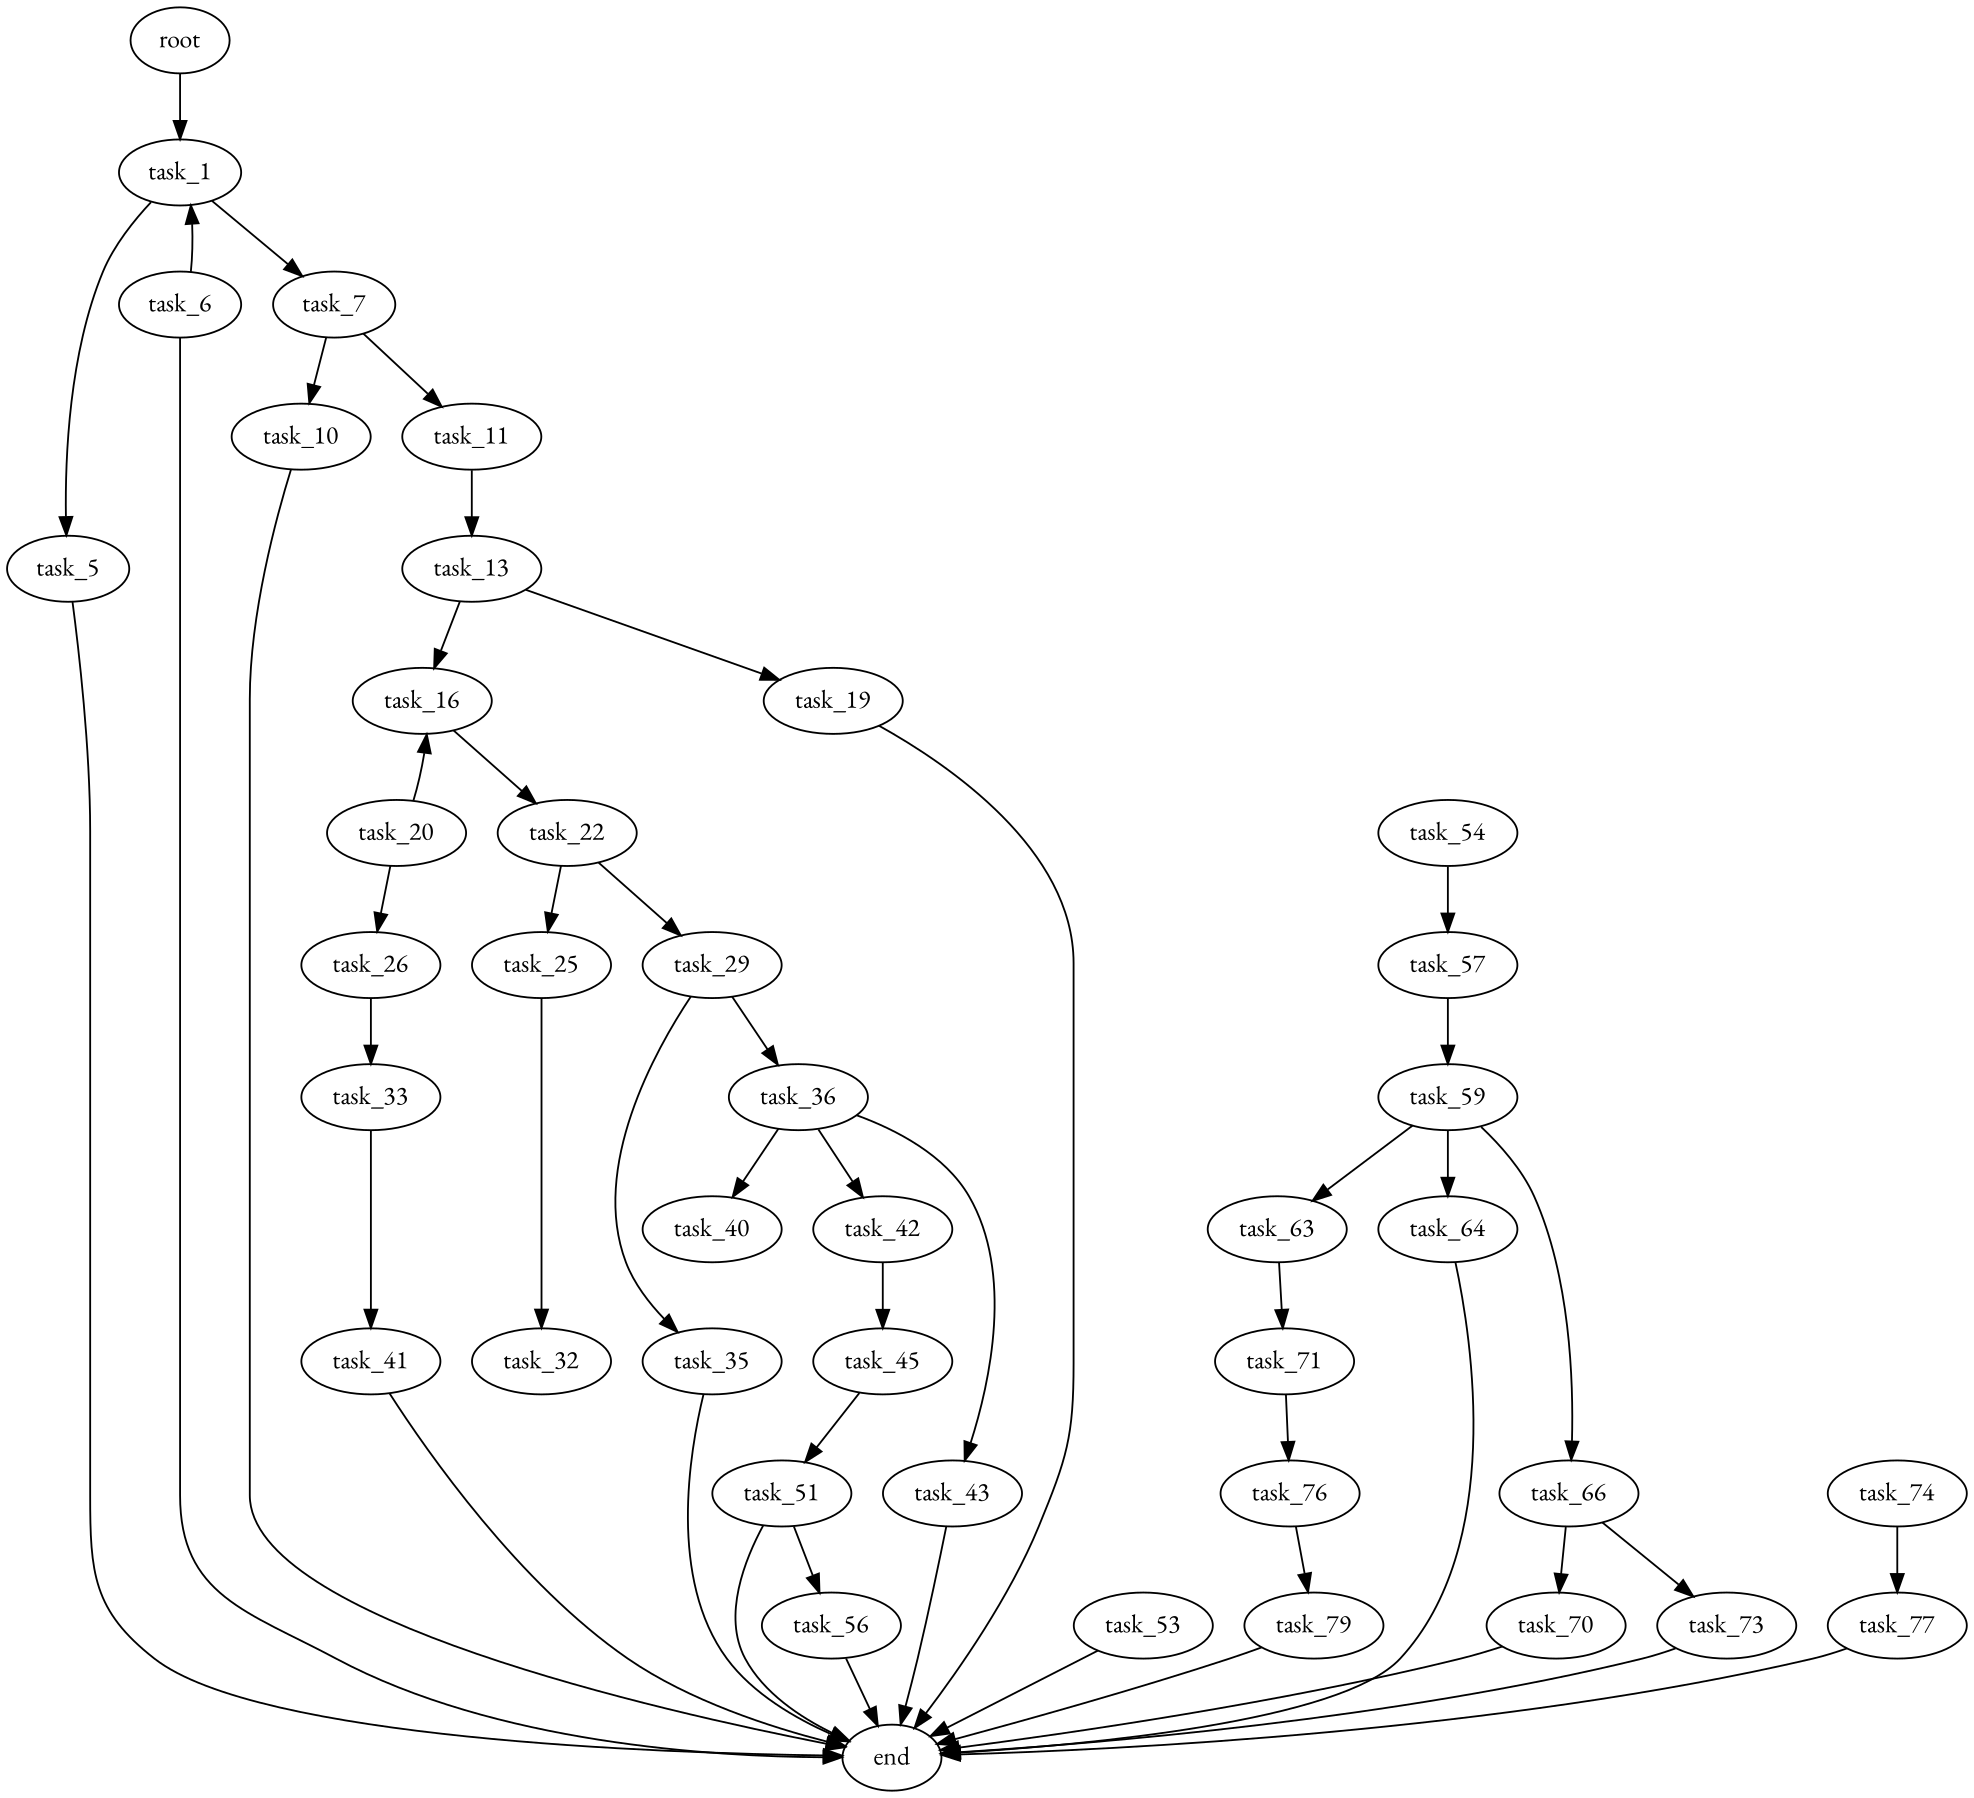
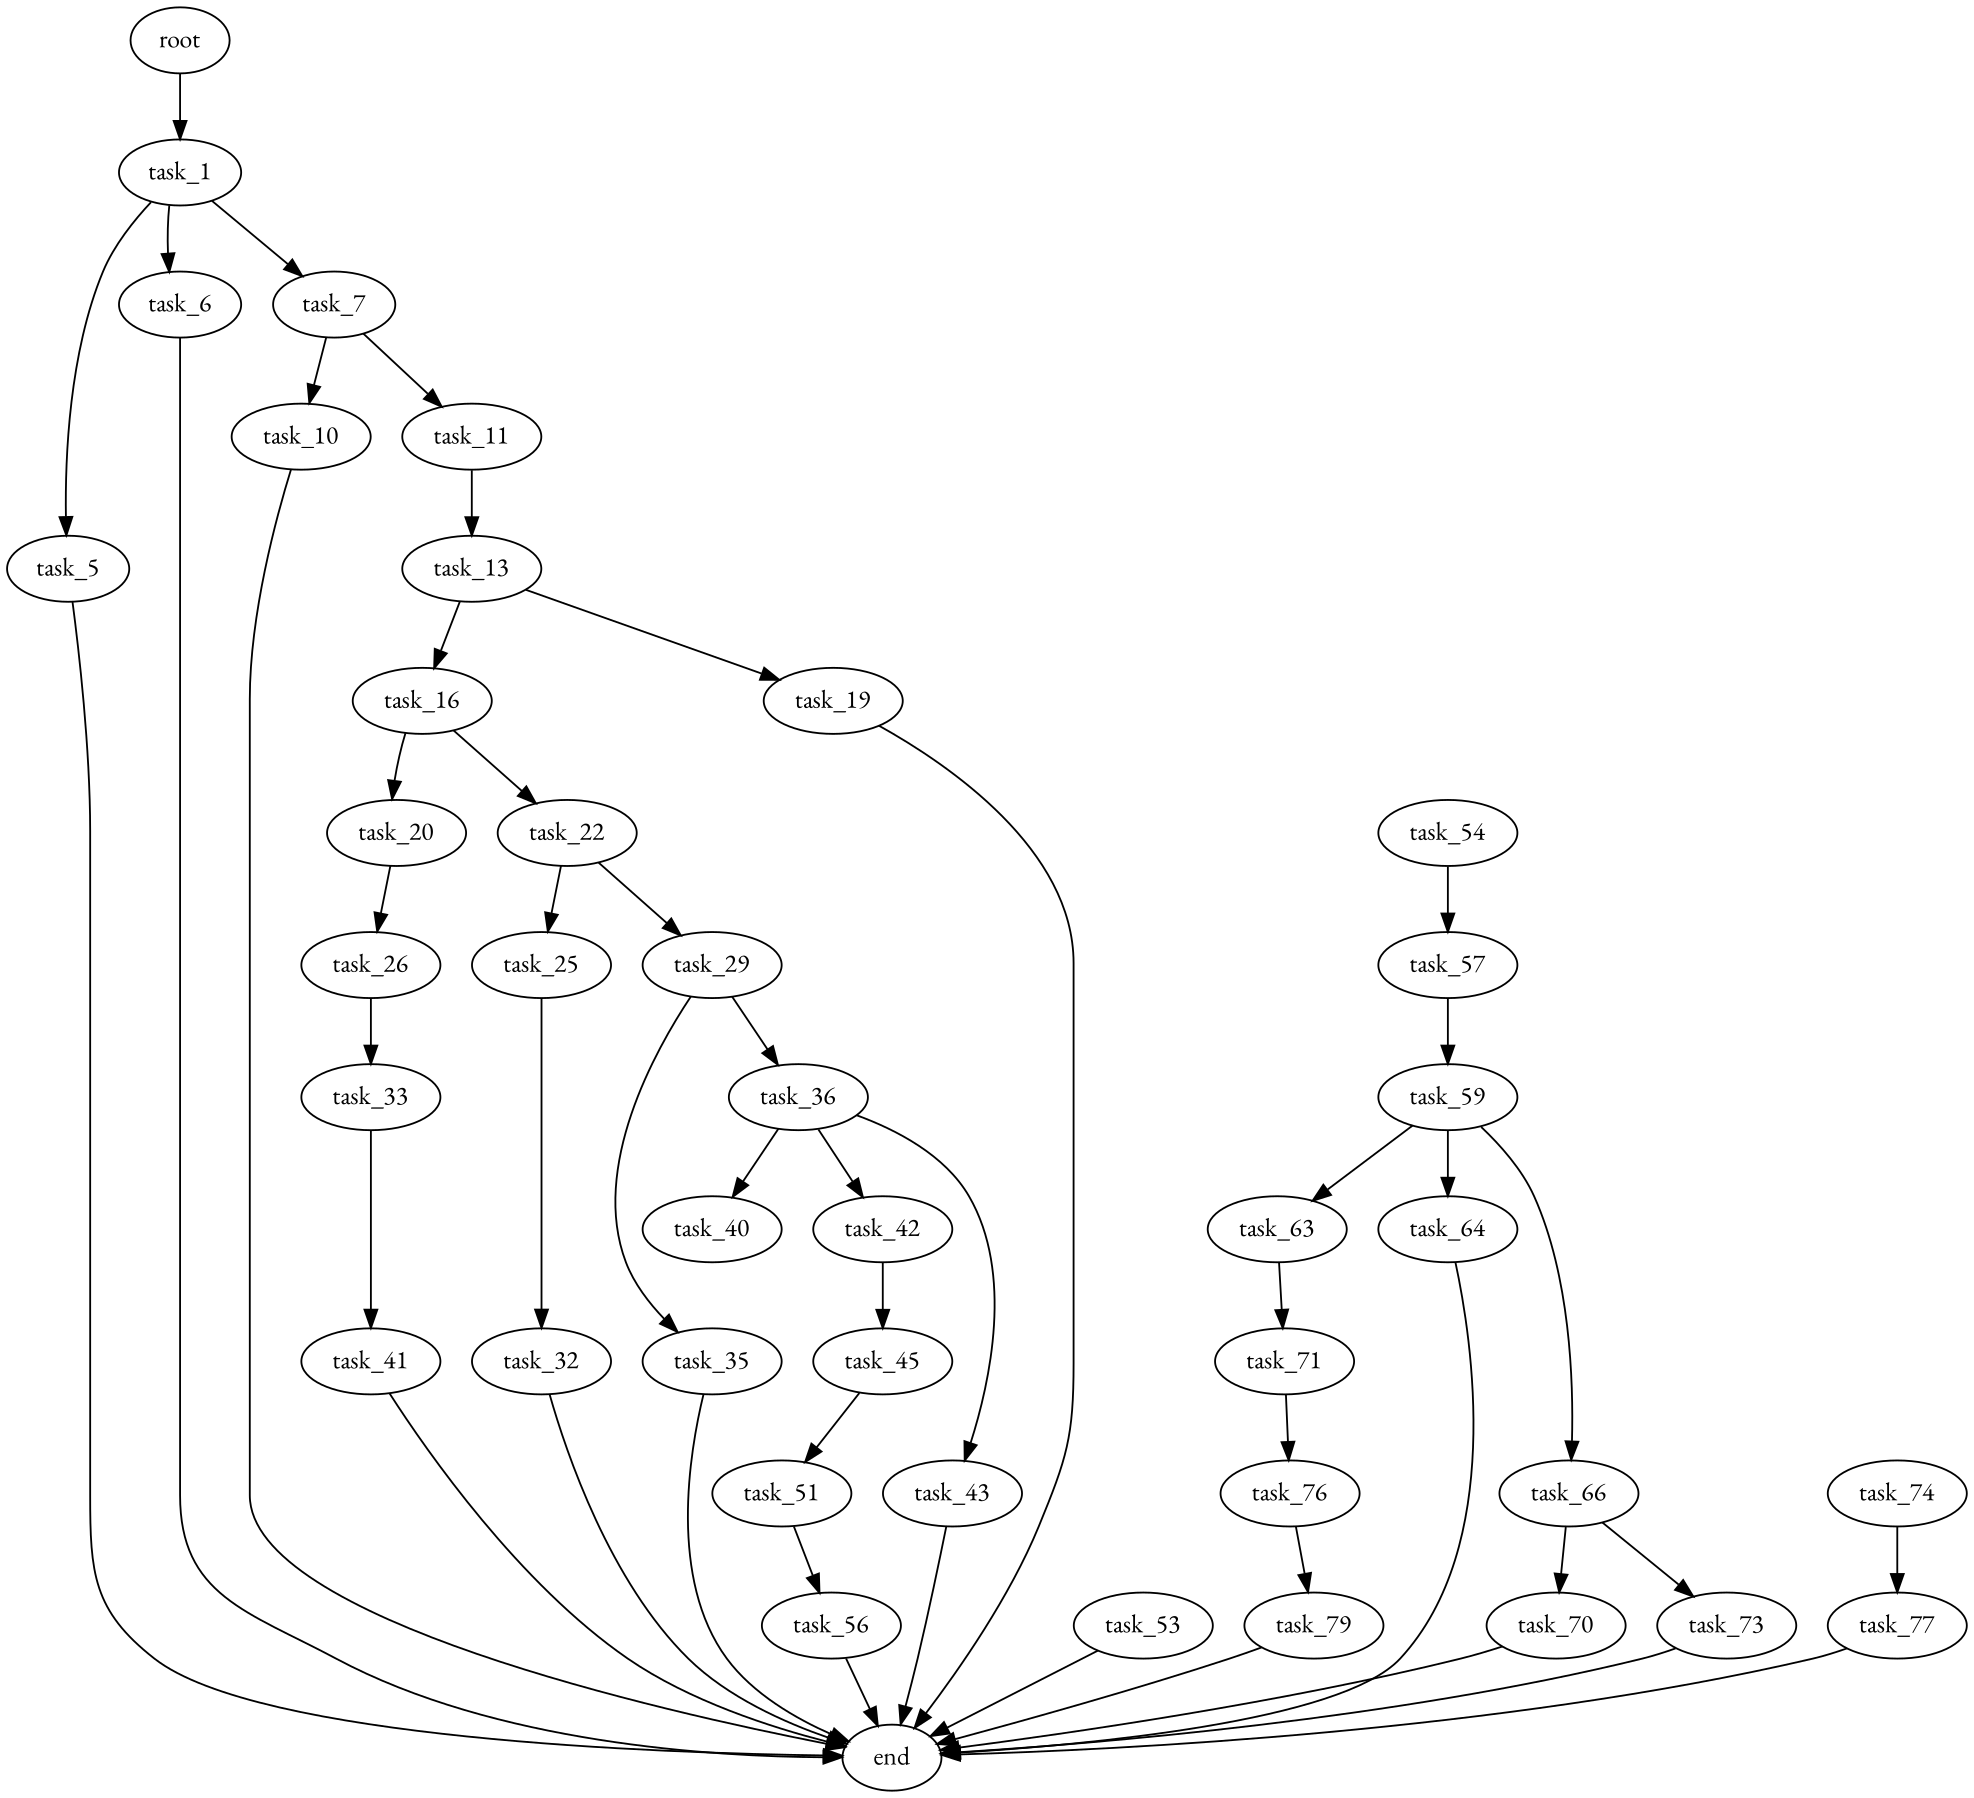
(192, 248) -> (168, 229)
(420, 777) -> (399, 757)
(741, 1648) -> (644, 1605)
